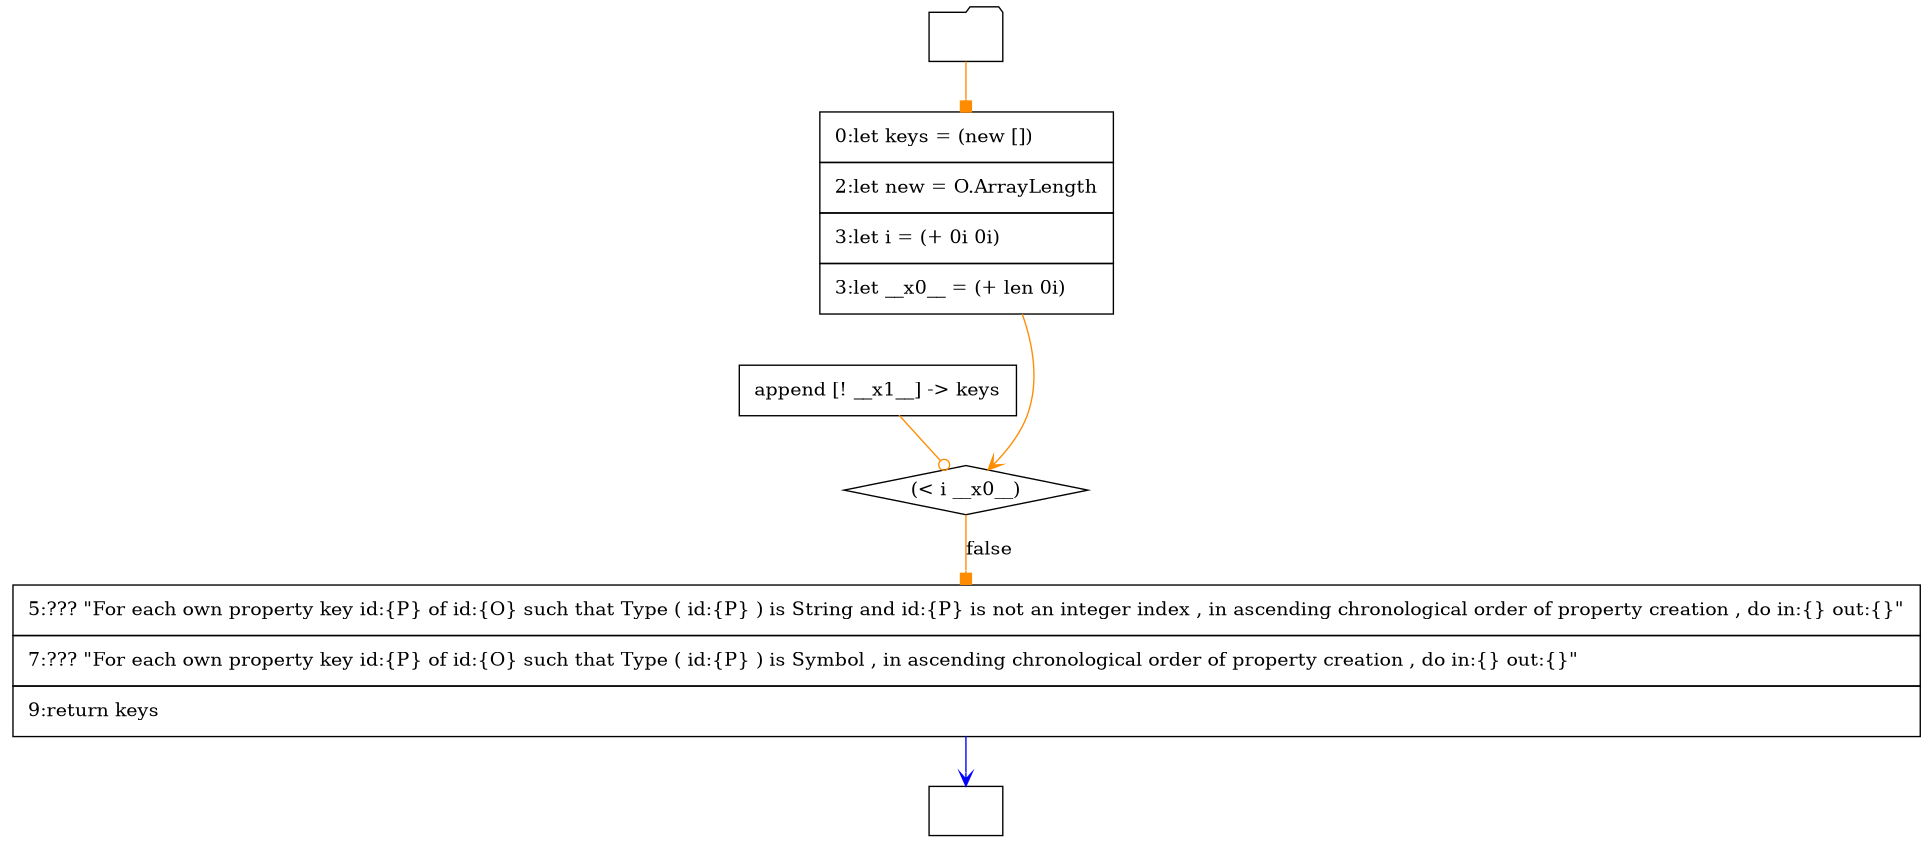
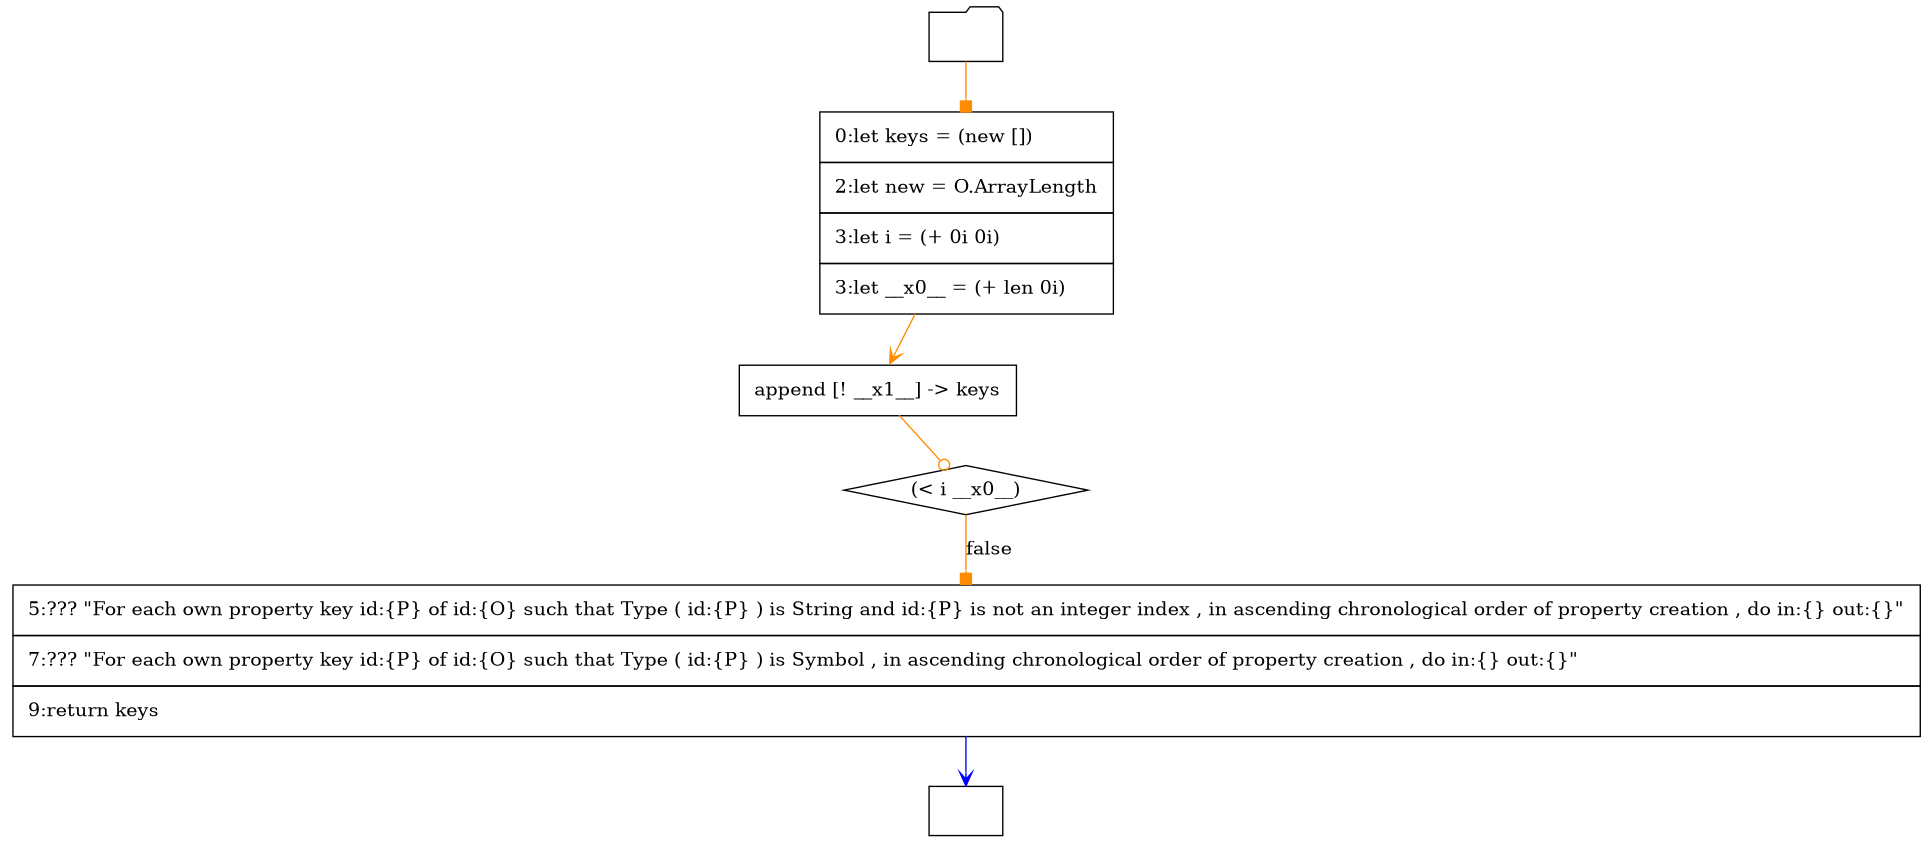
(1033, 391) -> (906, 333)
